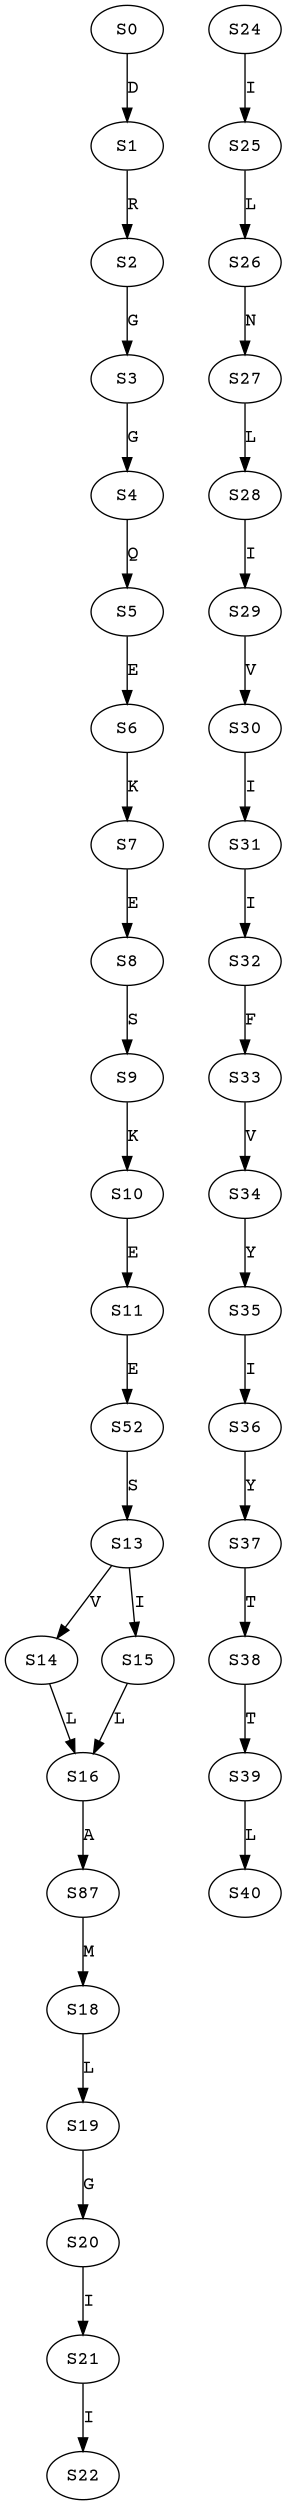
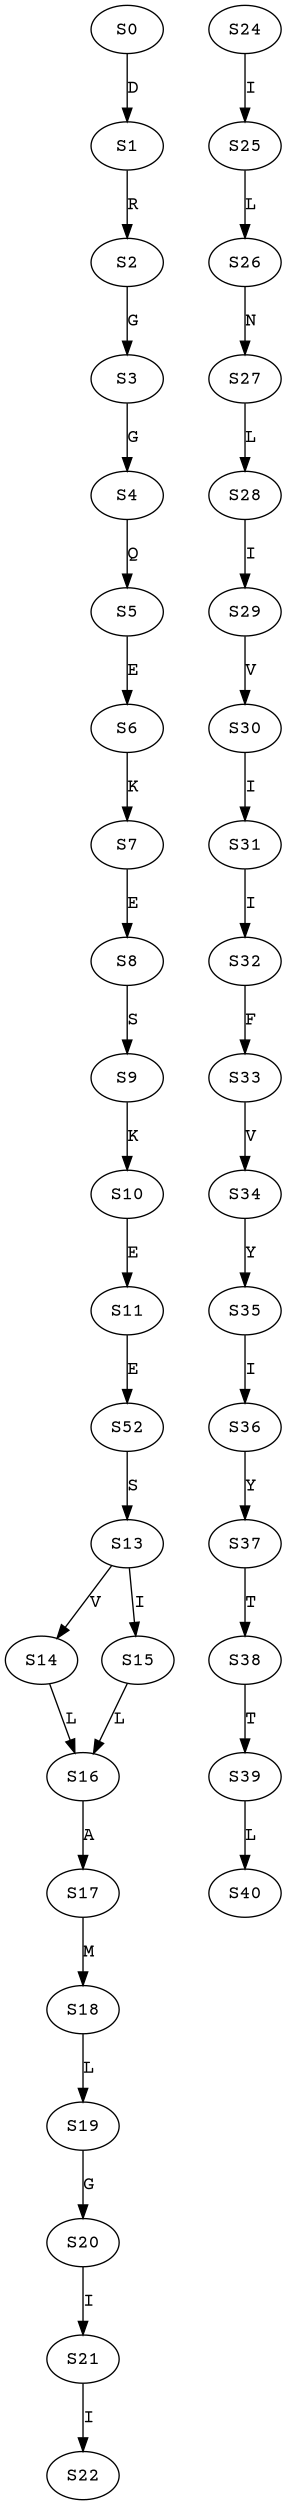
(83, 1893) -> (83, 1893)
